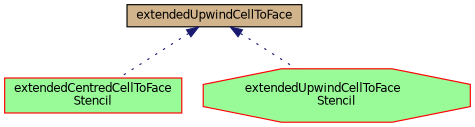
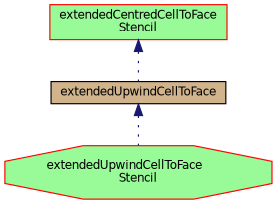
(154, 56) -> (138, 66)
